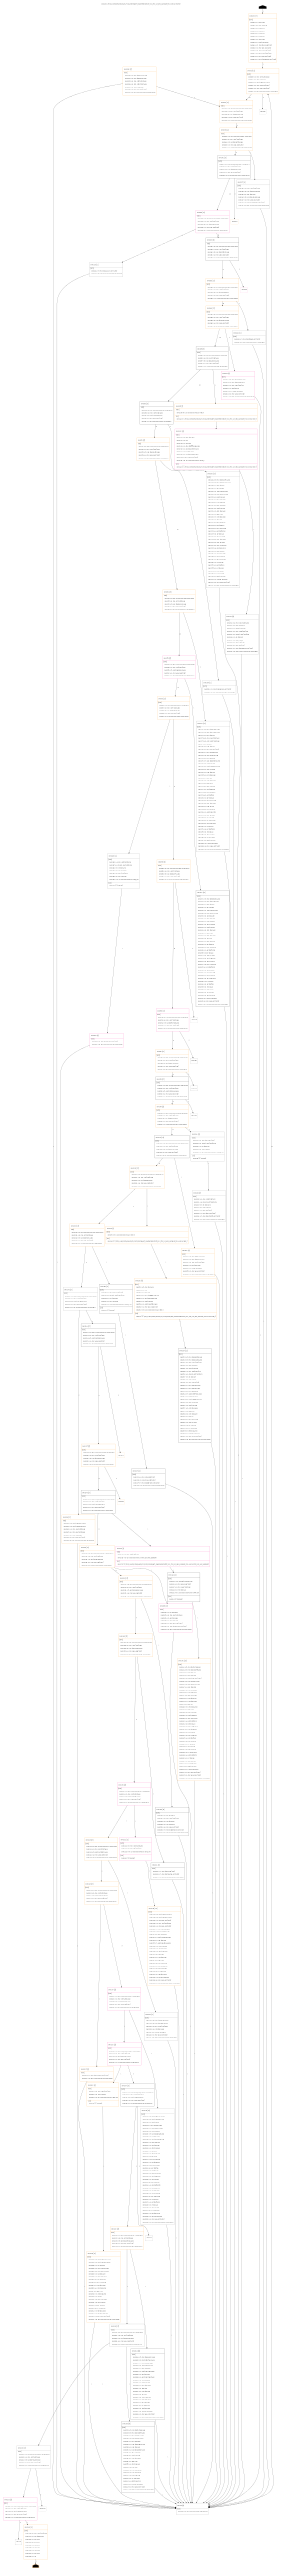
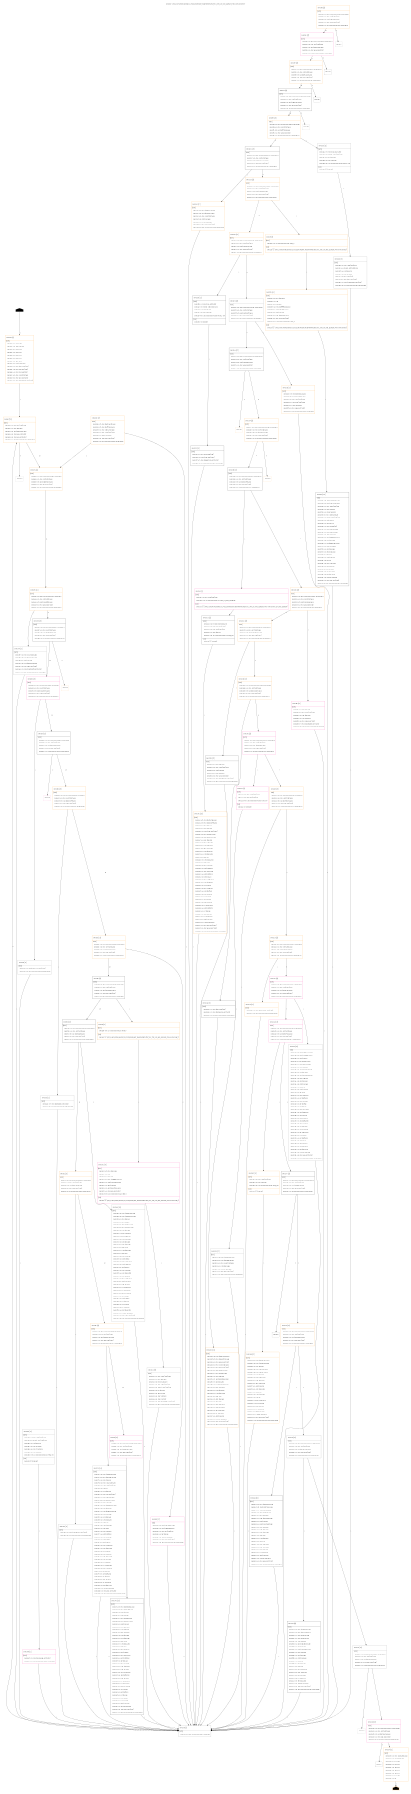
(174, 708) -> none
